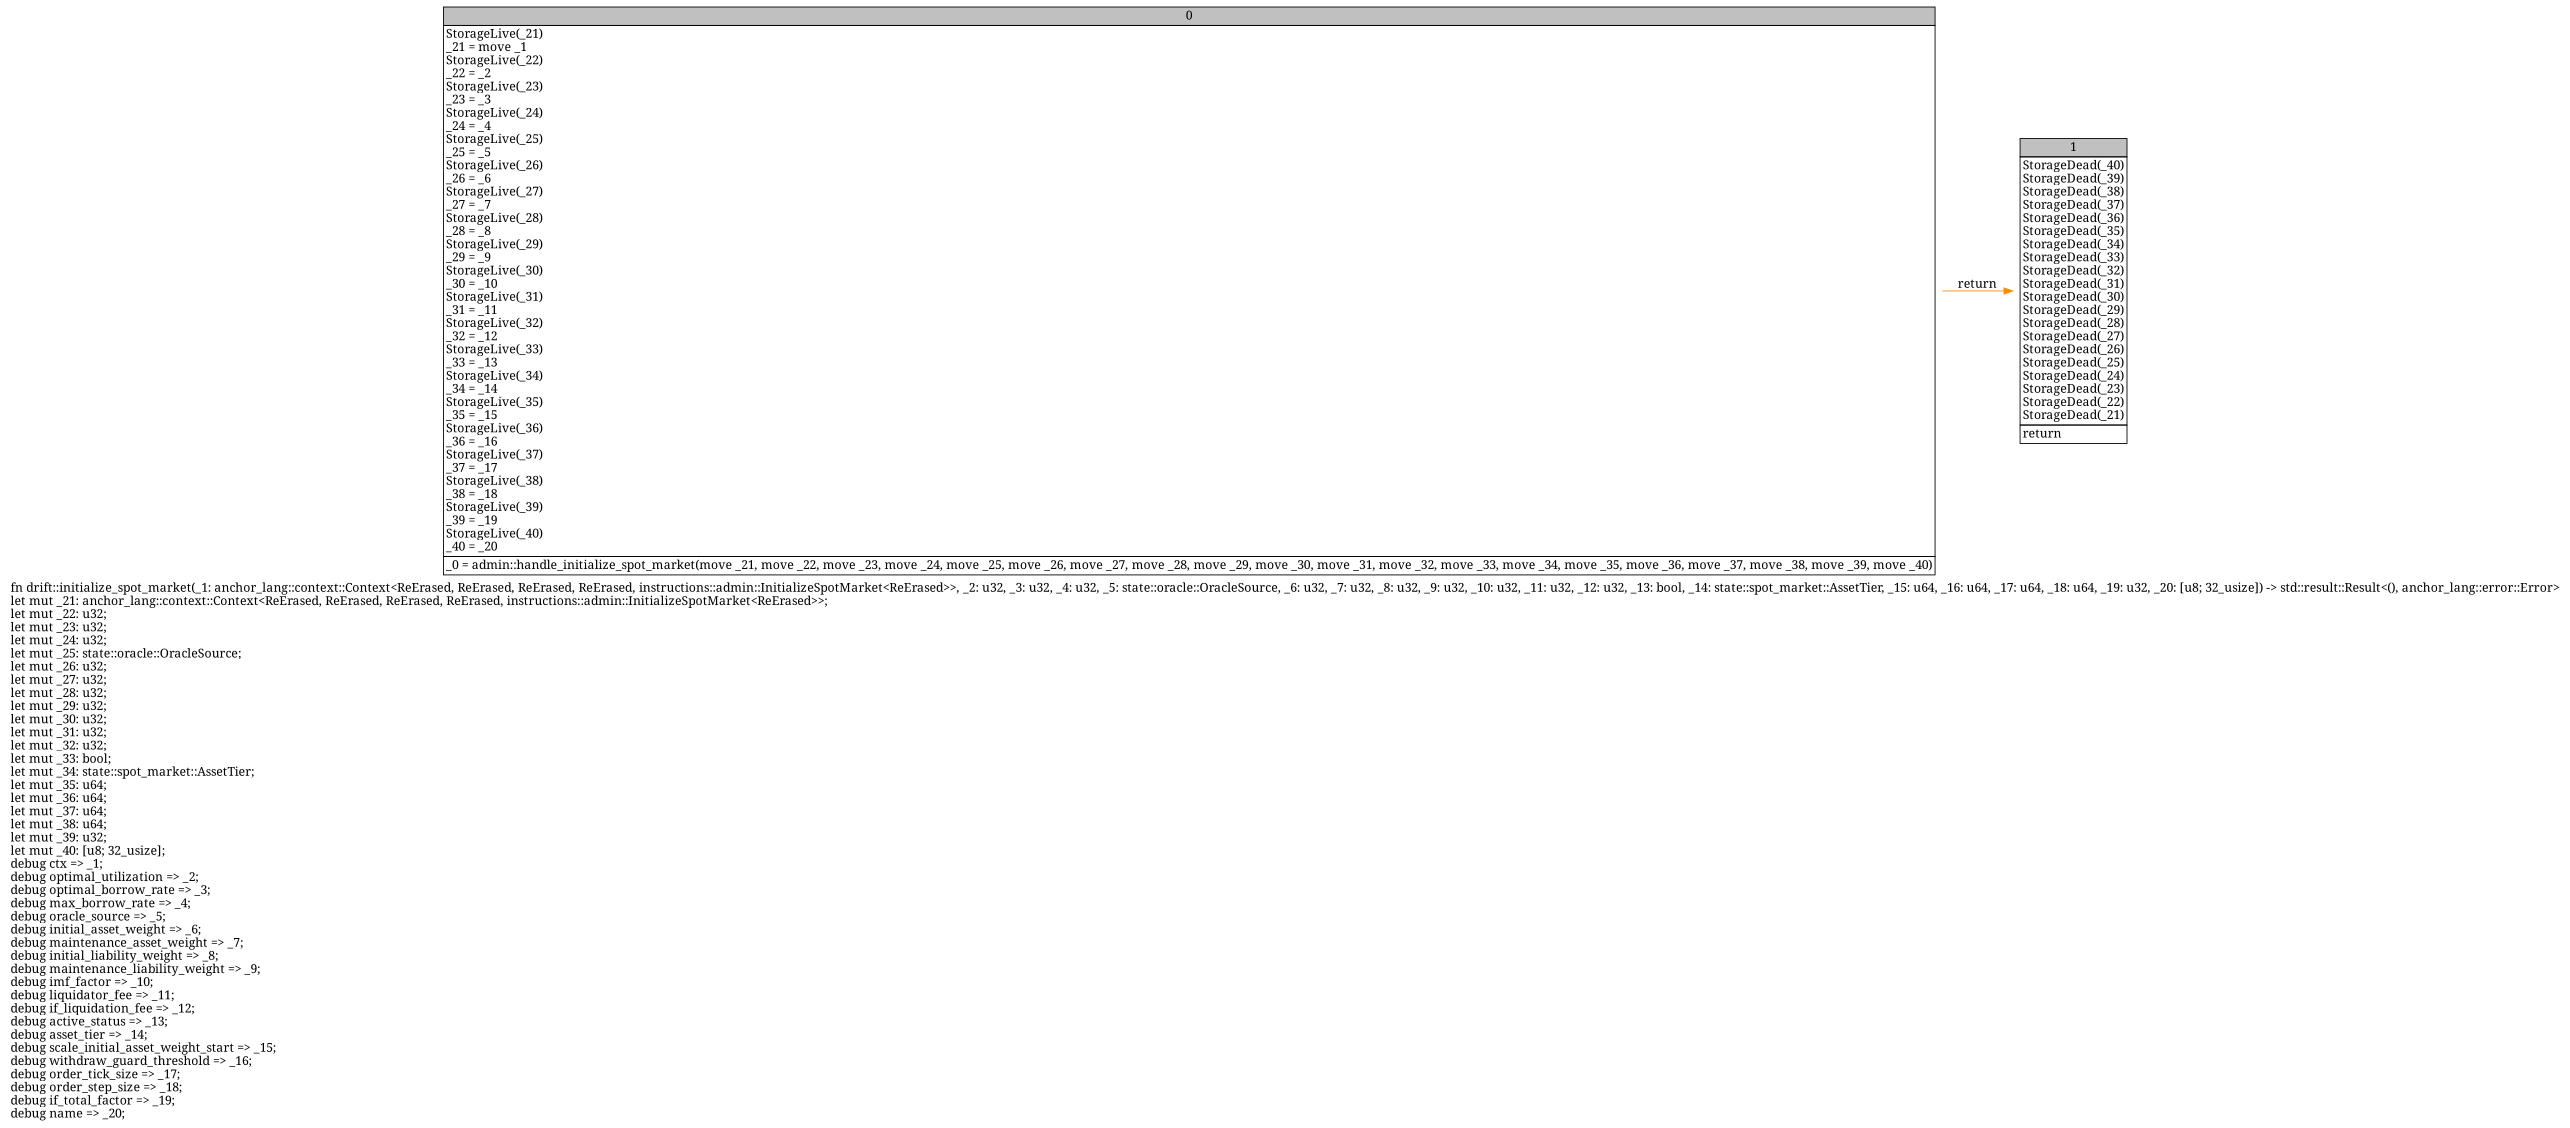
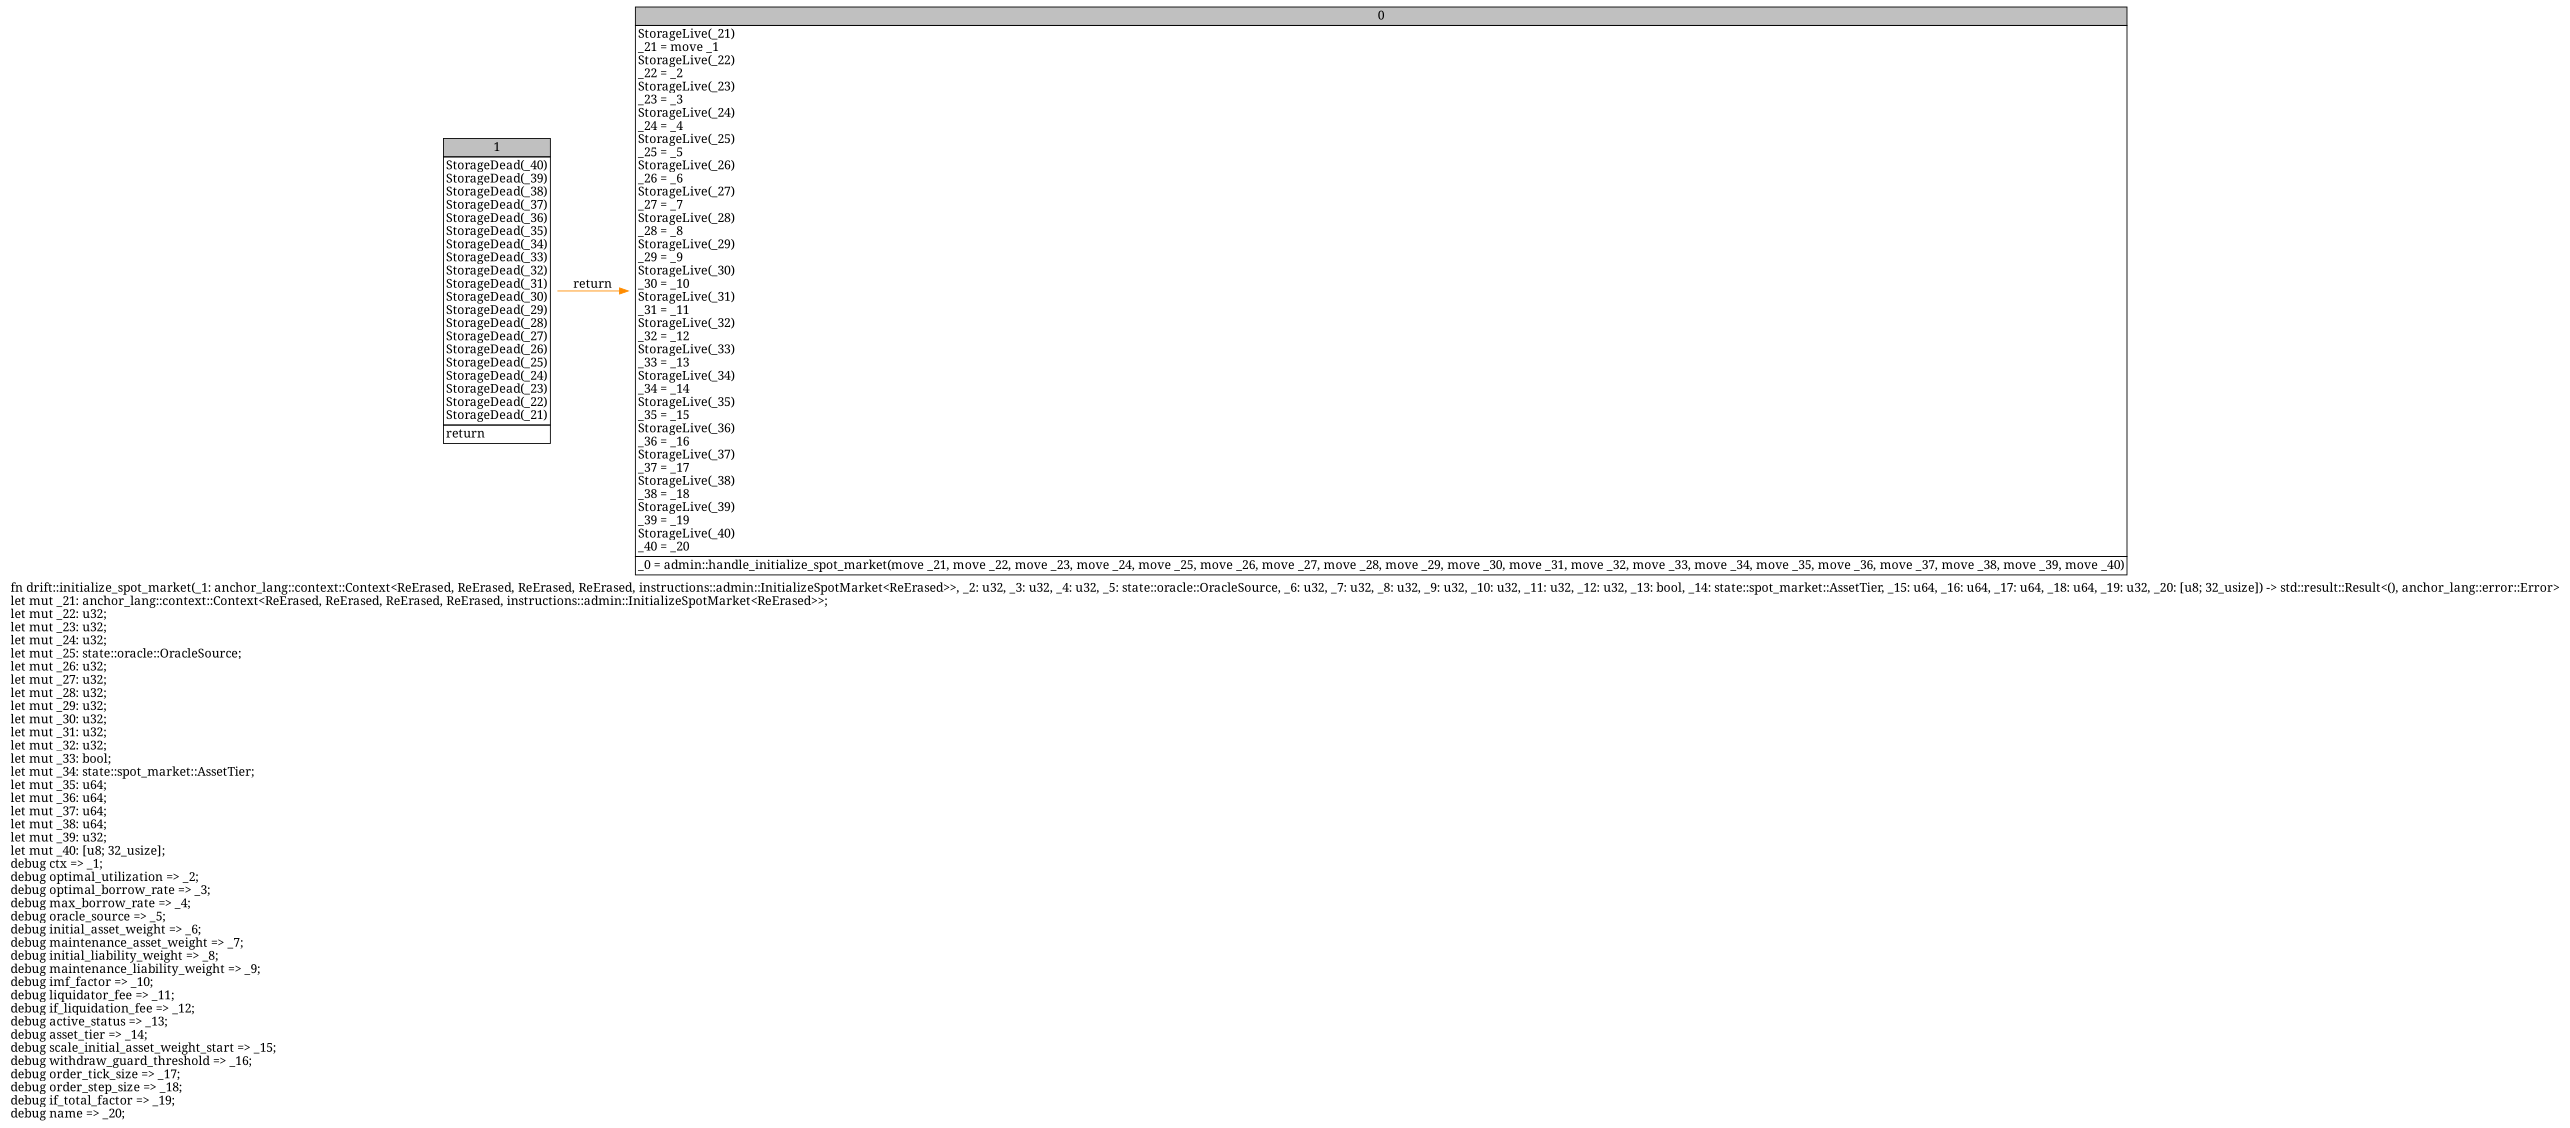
(1973, 291) -> (588, 291)
